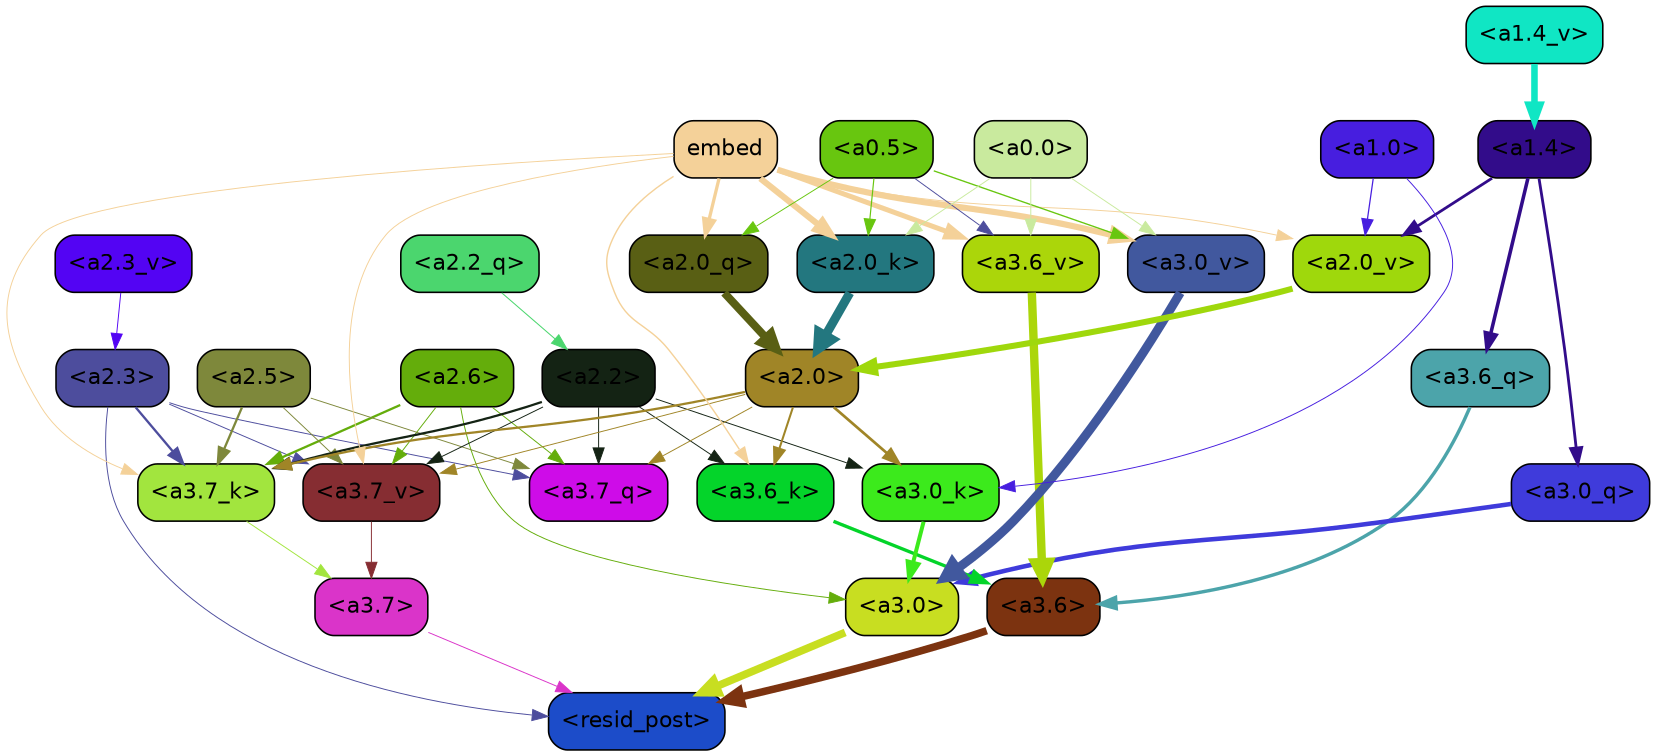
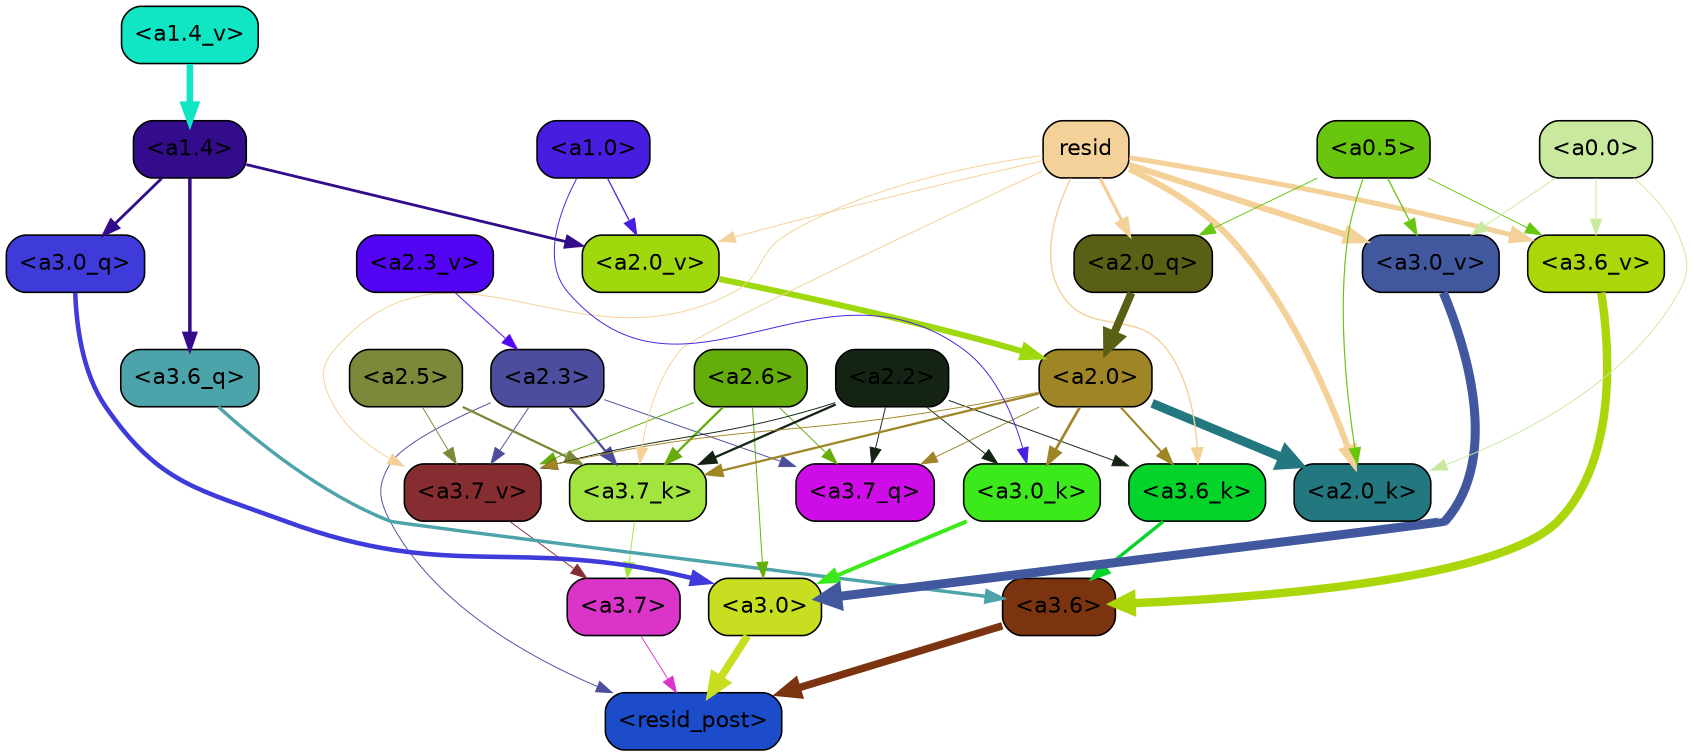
(726, 149) -> (1086, 149)
(947, 202) -> (1478, 203)
(470, 264) -> none
(838, 314) -> (1217, 430)
(402, 428) -> none
